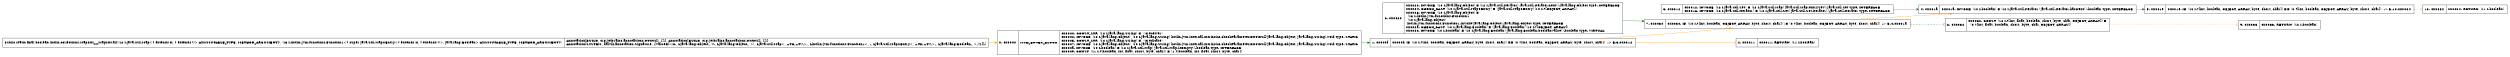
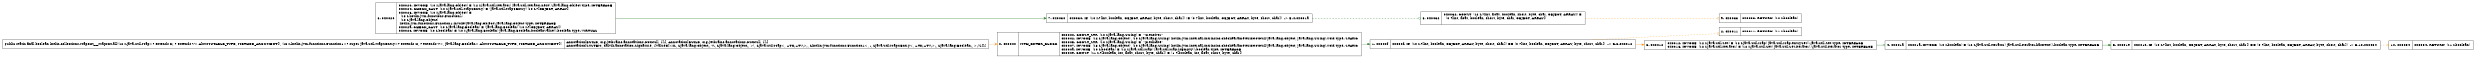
(1905, 9) -> (1880, 45)
(1901, 17) -> none
(1665, 34) -> (1639, 45)
(1685, 43) -> (1655, 37)
